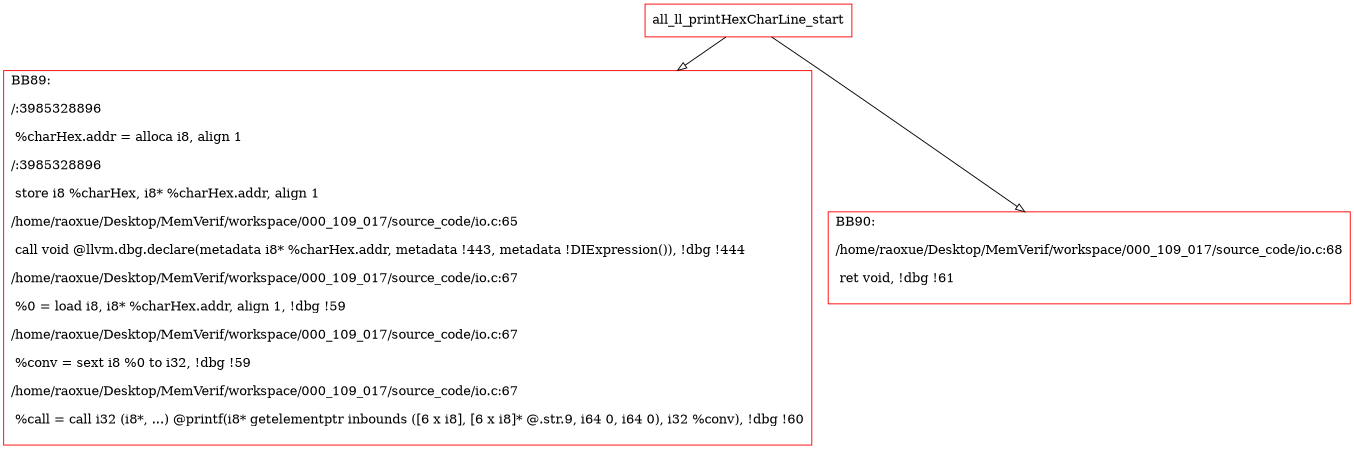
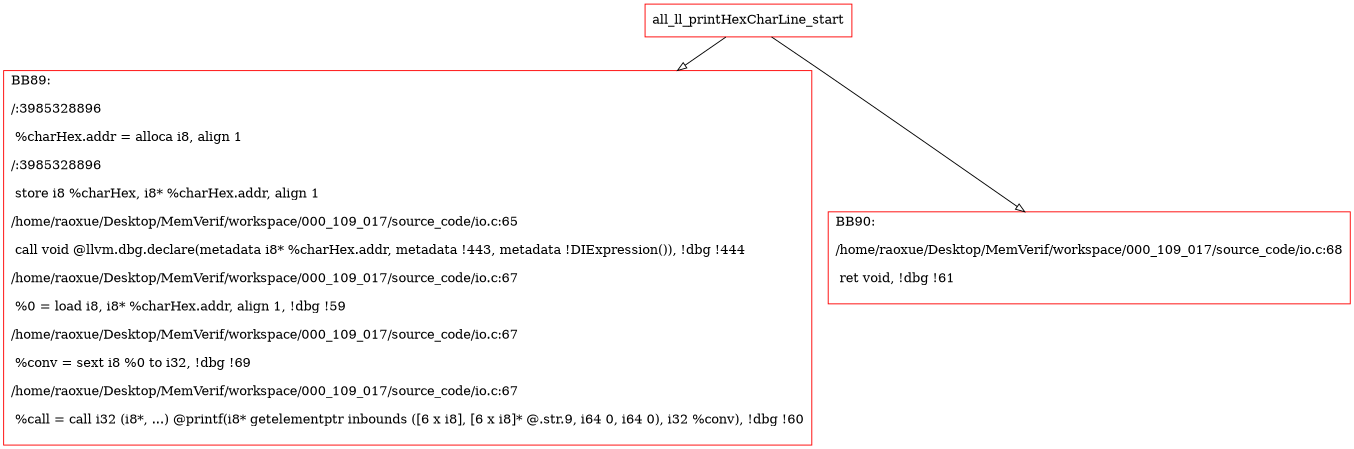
(131, 363) -> (131, 363)
